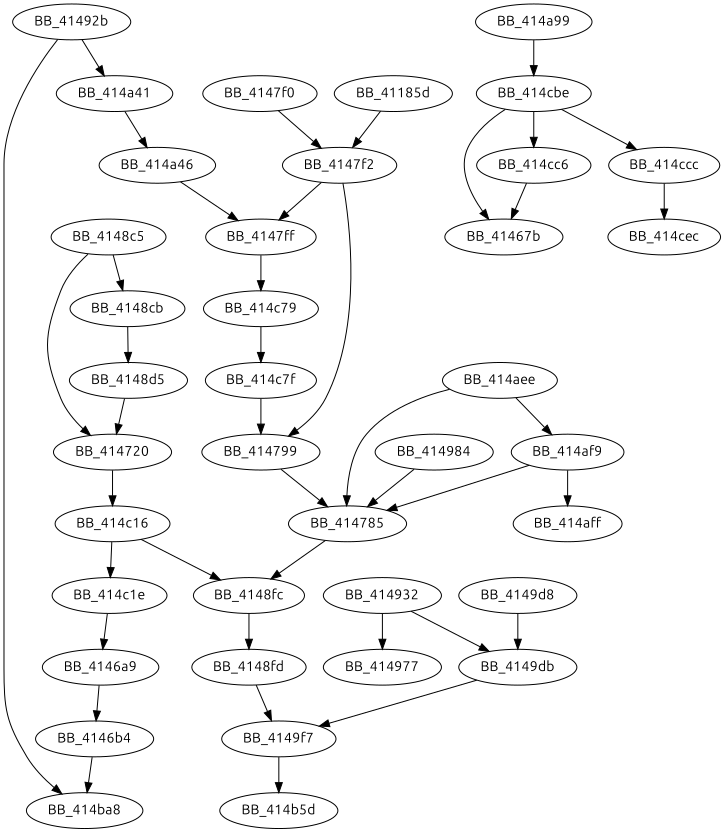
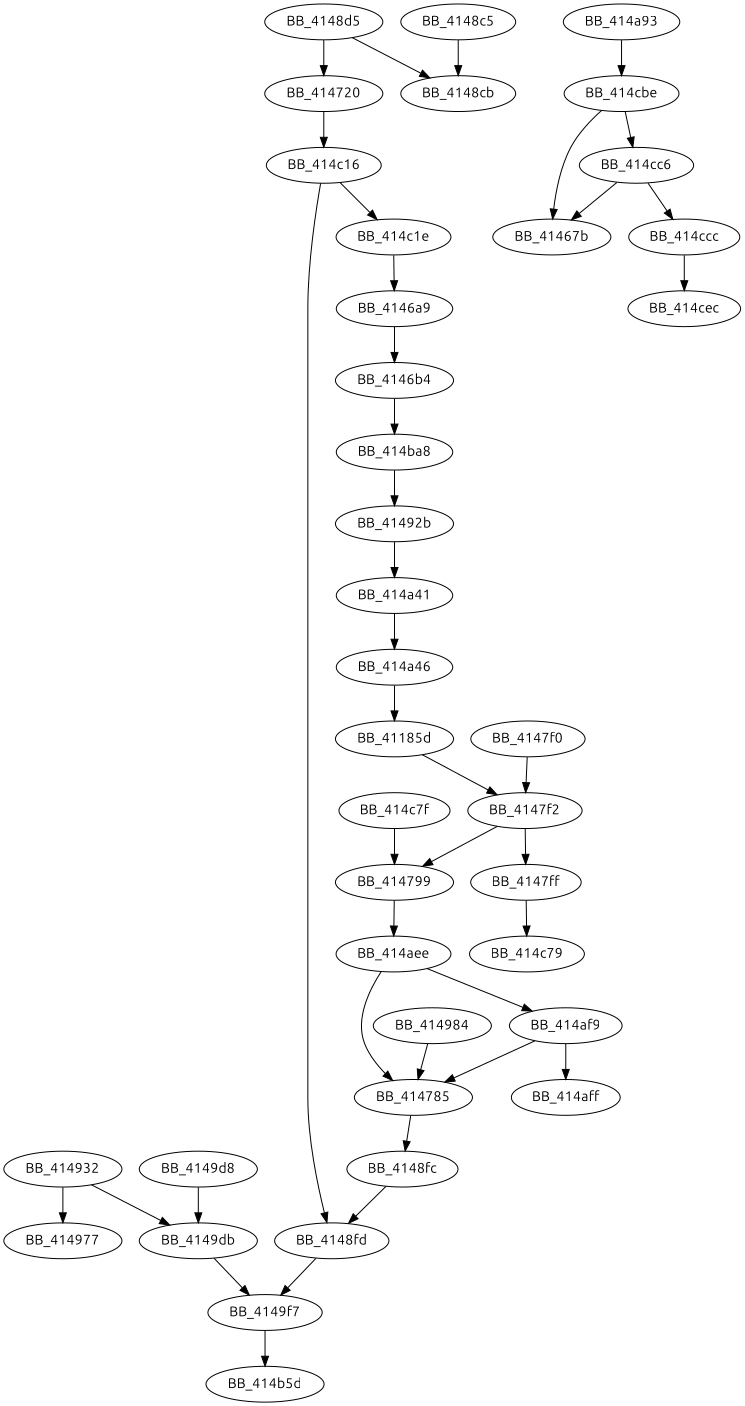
(534, 22) -> (622, 22)
(595, 127) -> (658, 197)
(205, 198) -> (394, 698)
(128, 340) -> (387, 55)
(261, 340) -> none
(48, 341) -> none
(4, 414) -> (394, 483)
(300, 485) -> (394, 913)
(176, 557) -> (308, 698)
